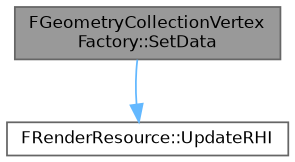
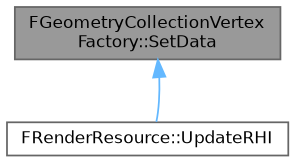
(136, 82) -> (159, 100)
